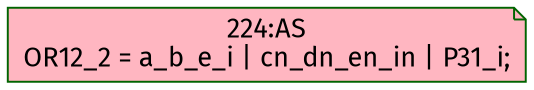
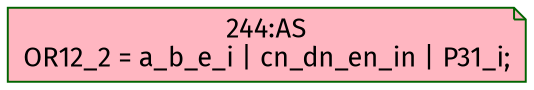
(267, 45) -> (267, 45)
